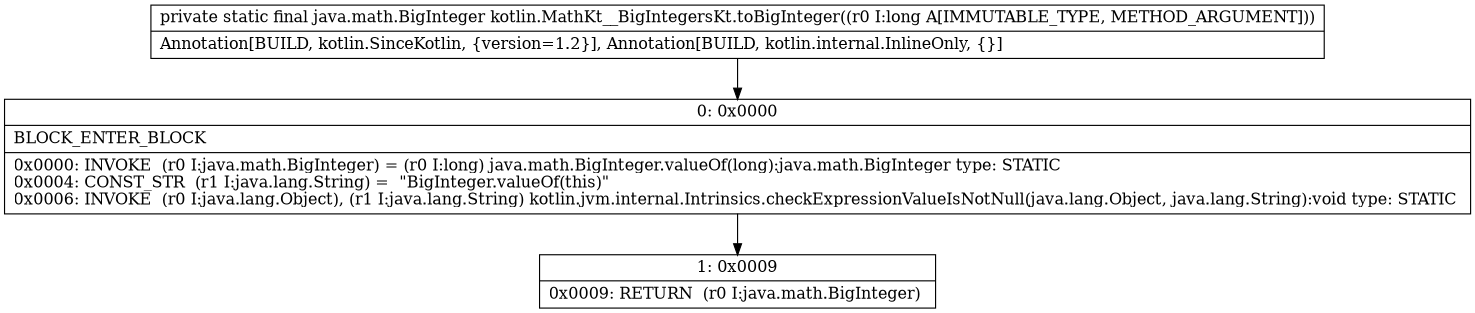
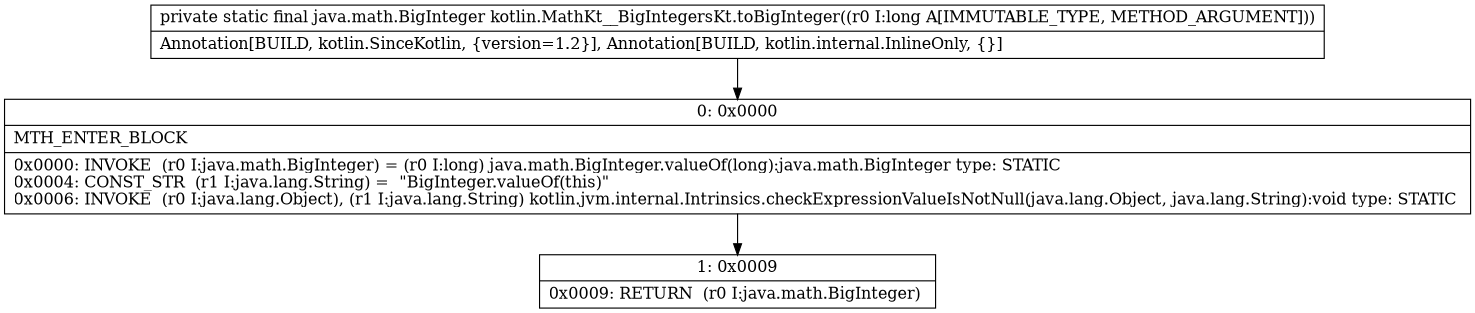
(110, 138) -> (101, 138)
